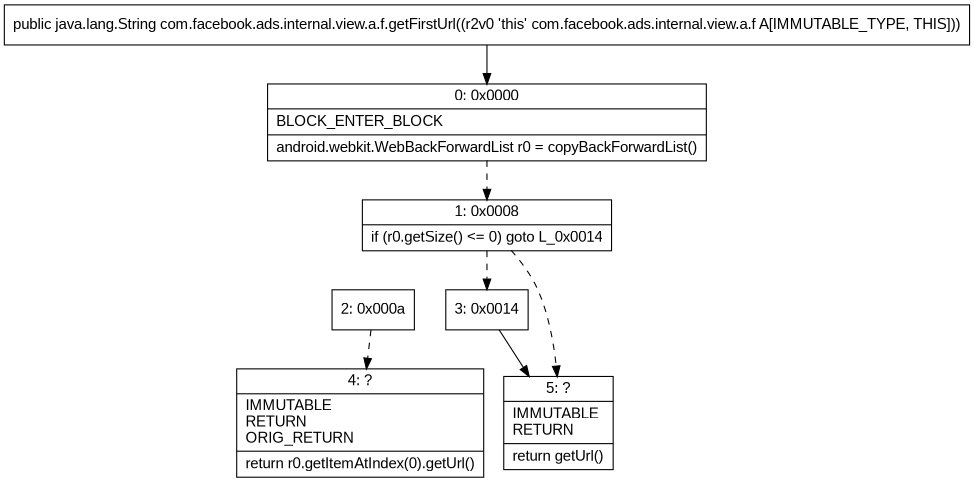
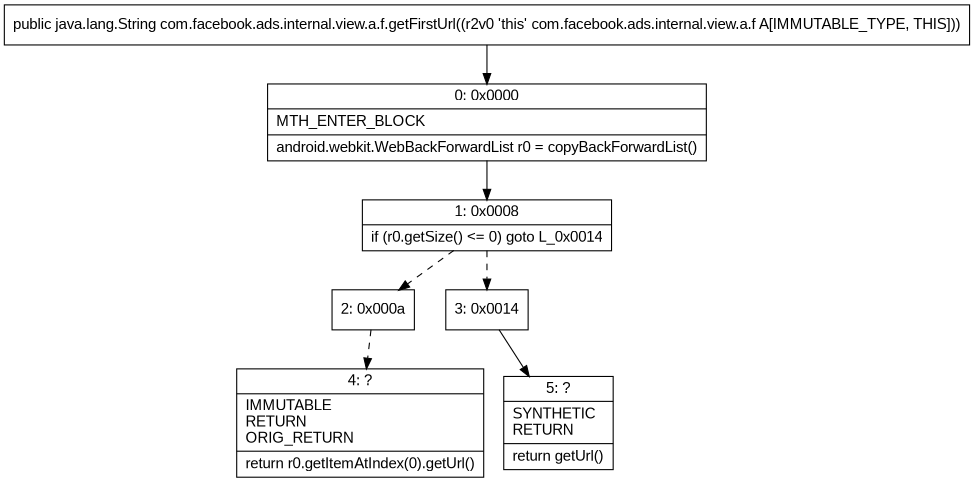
(360, 121) -> (351, 121)
(487, 175) -> (487, 175)
(543, 304) -> (431, 267)
(556, 414) -> (554, 414)
